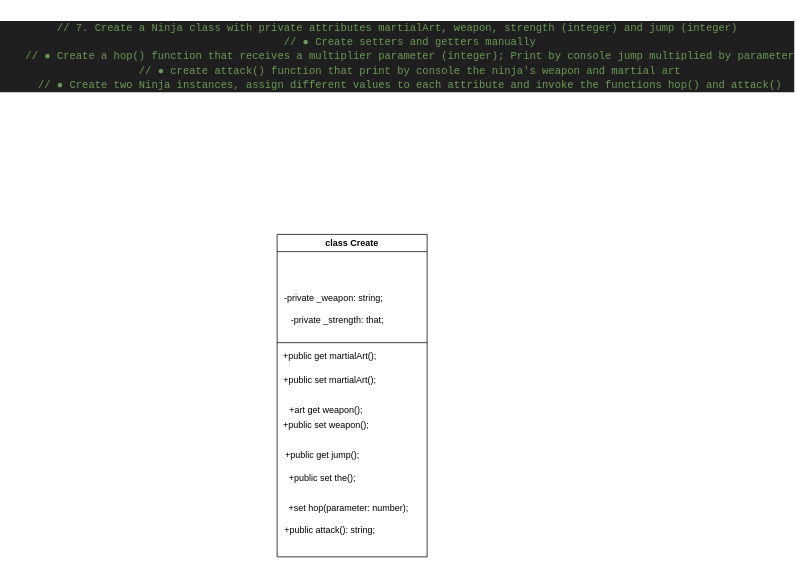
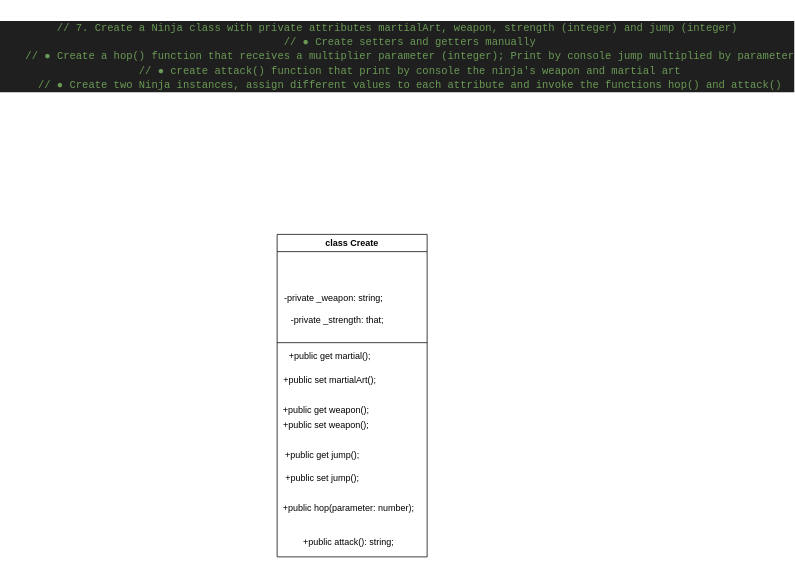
(330, 357) -> (330, 357)
(326, 411) -> (326, 411)
(323, 478) -> (323, 478)
(349, 508) -> (349, 508)
(330, 531) -> (348, 542)
